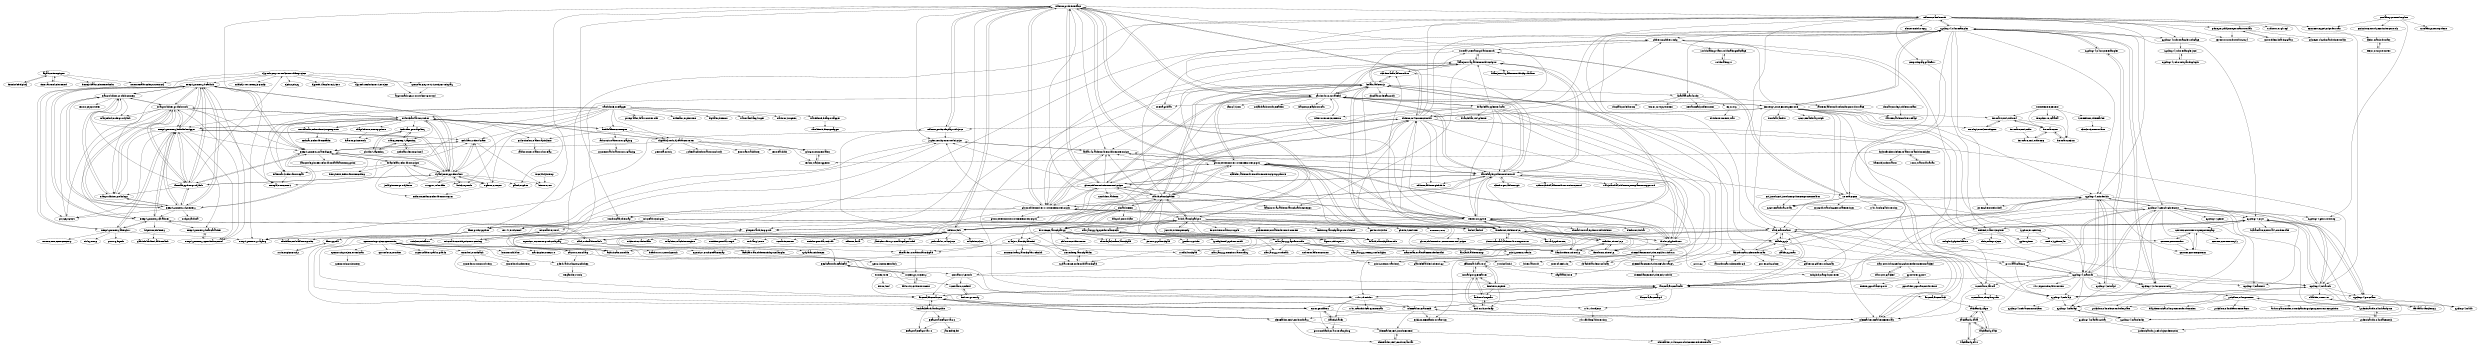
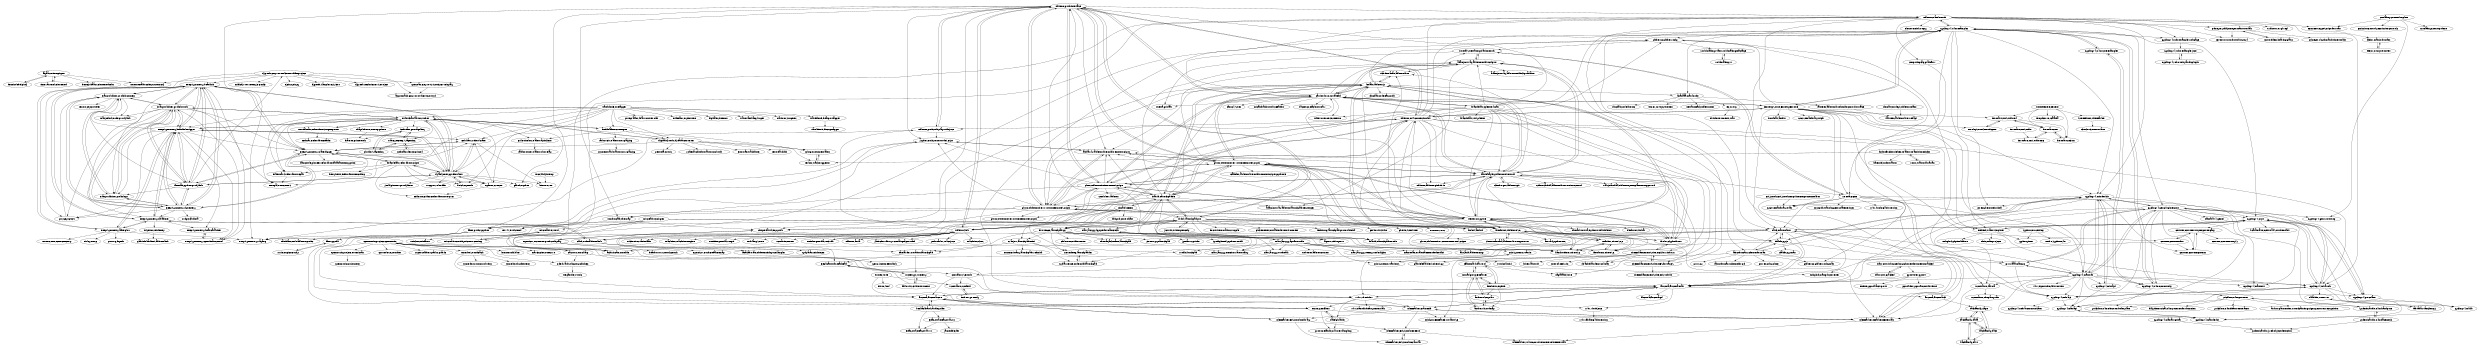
(2215, 219) -> (2214, 219)
